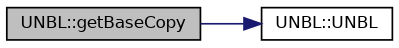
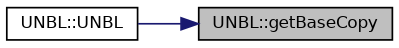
(222, 24) -> (159, 24)
